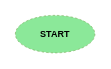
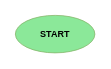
(55, 34) -> (55, 34)
